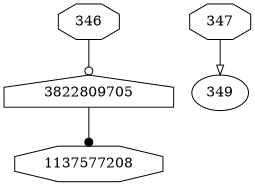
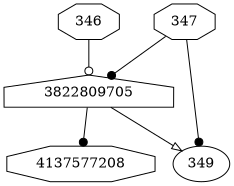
(220, 52) -> (193, 89)
none -> (140, 55)
none -> (142, 126)
(89, 164) -> (81, 164)
